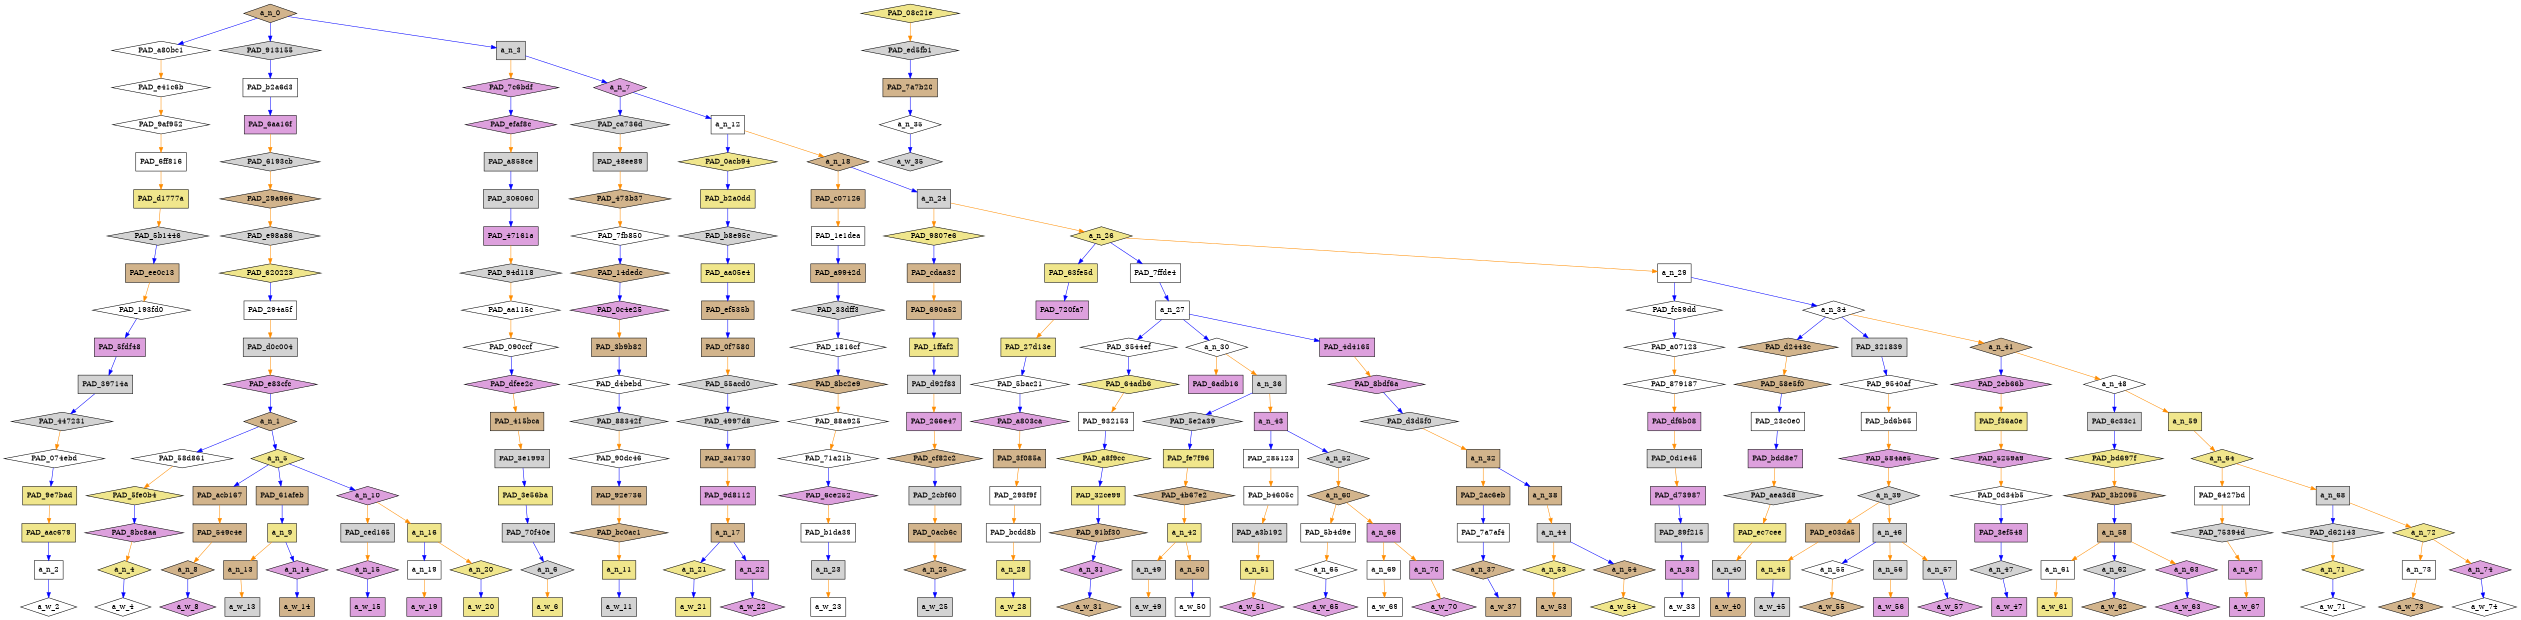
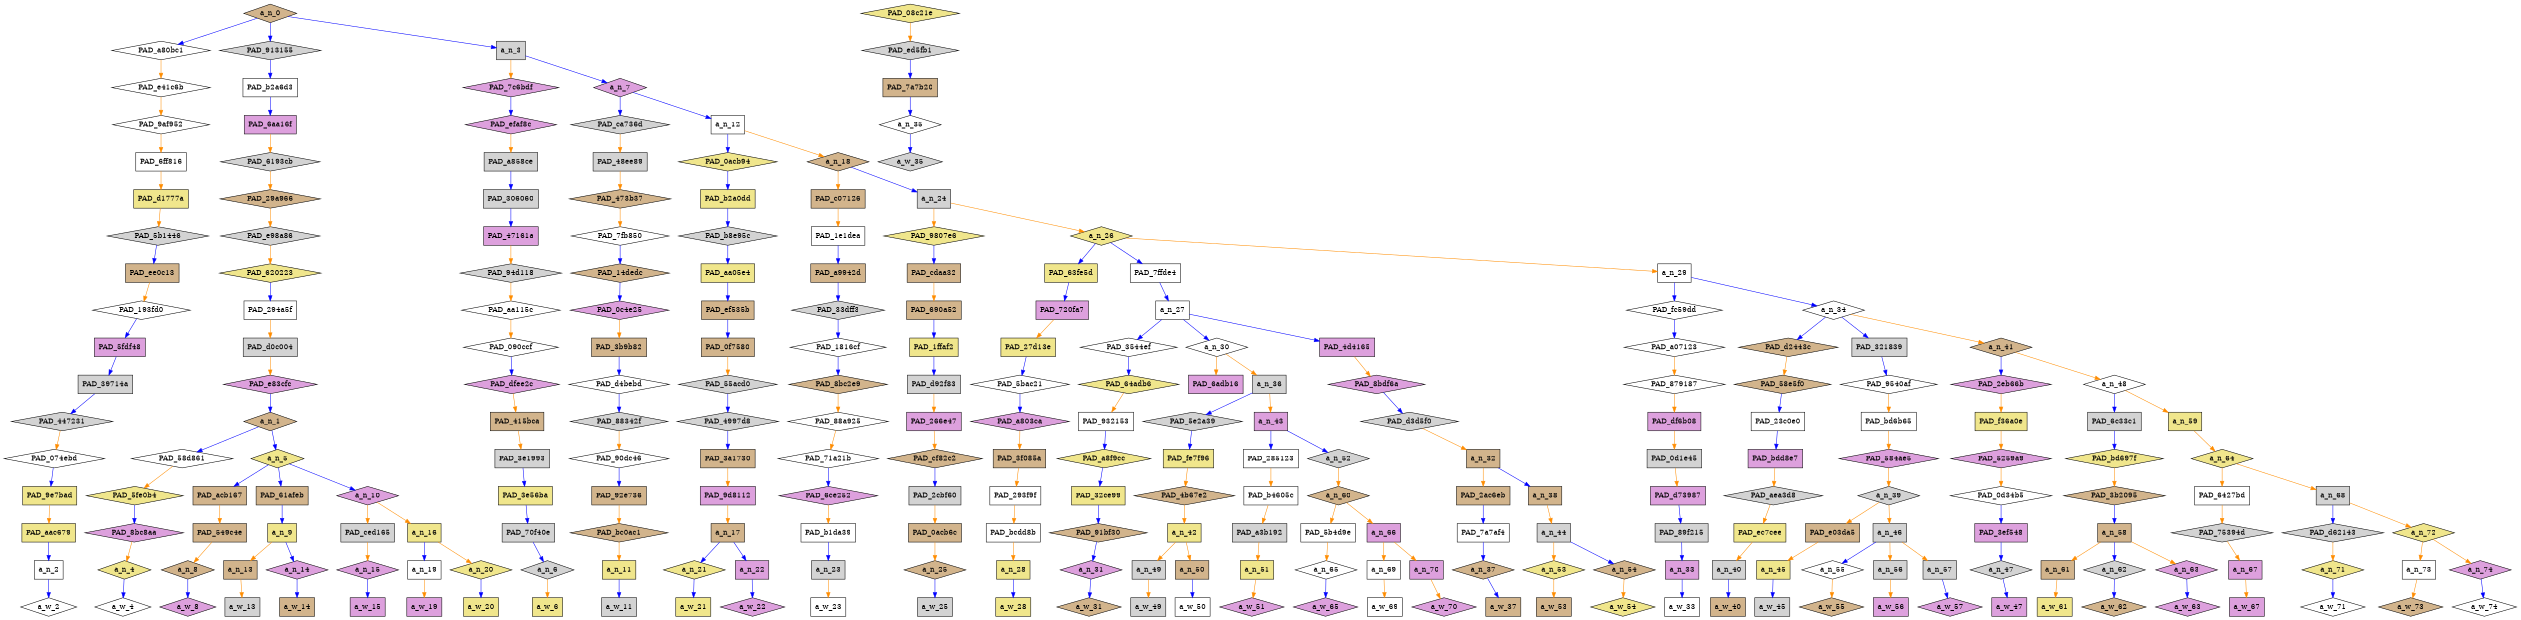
(2058, 570) -> (2058, 570)
